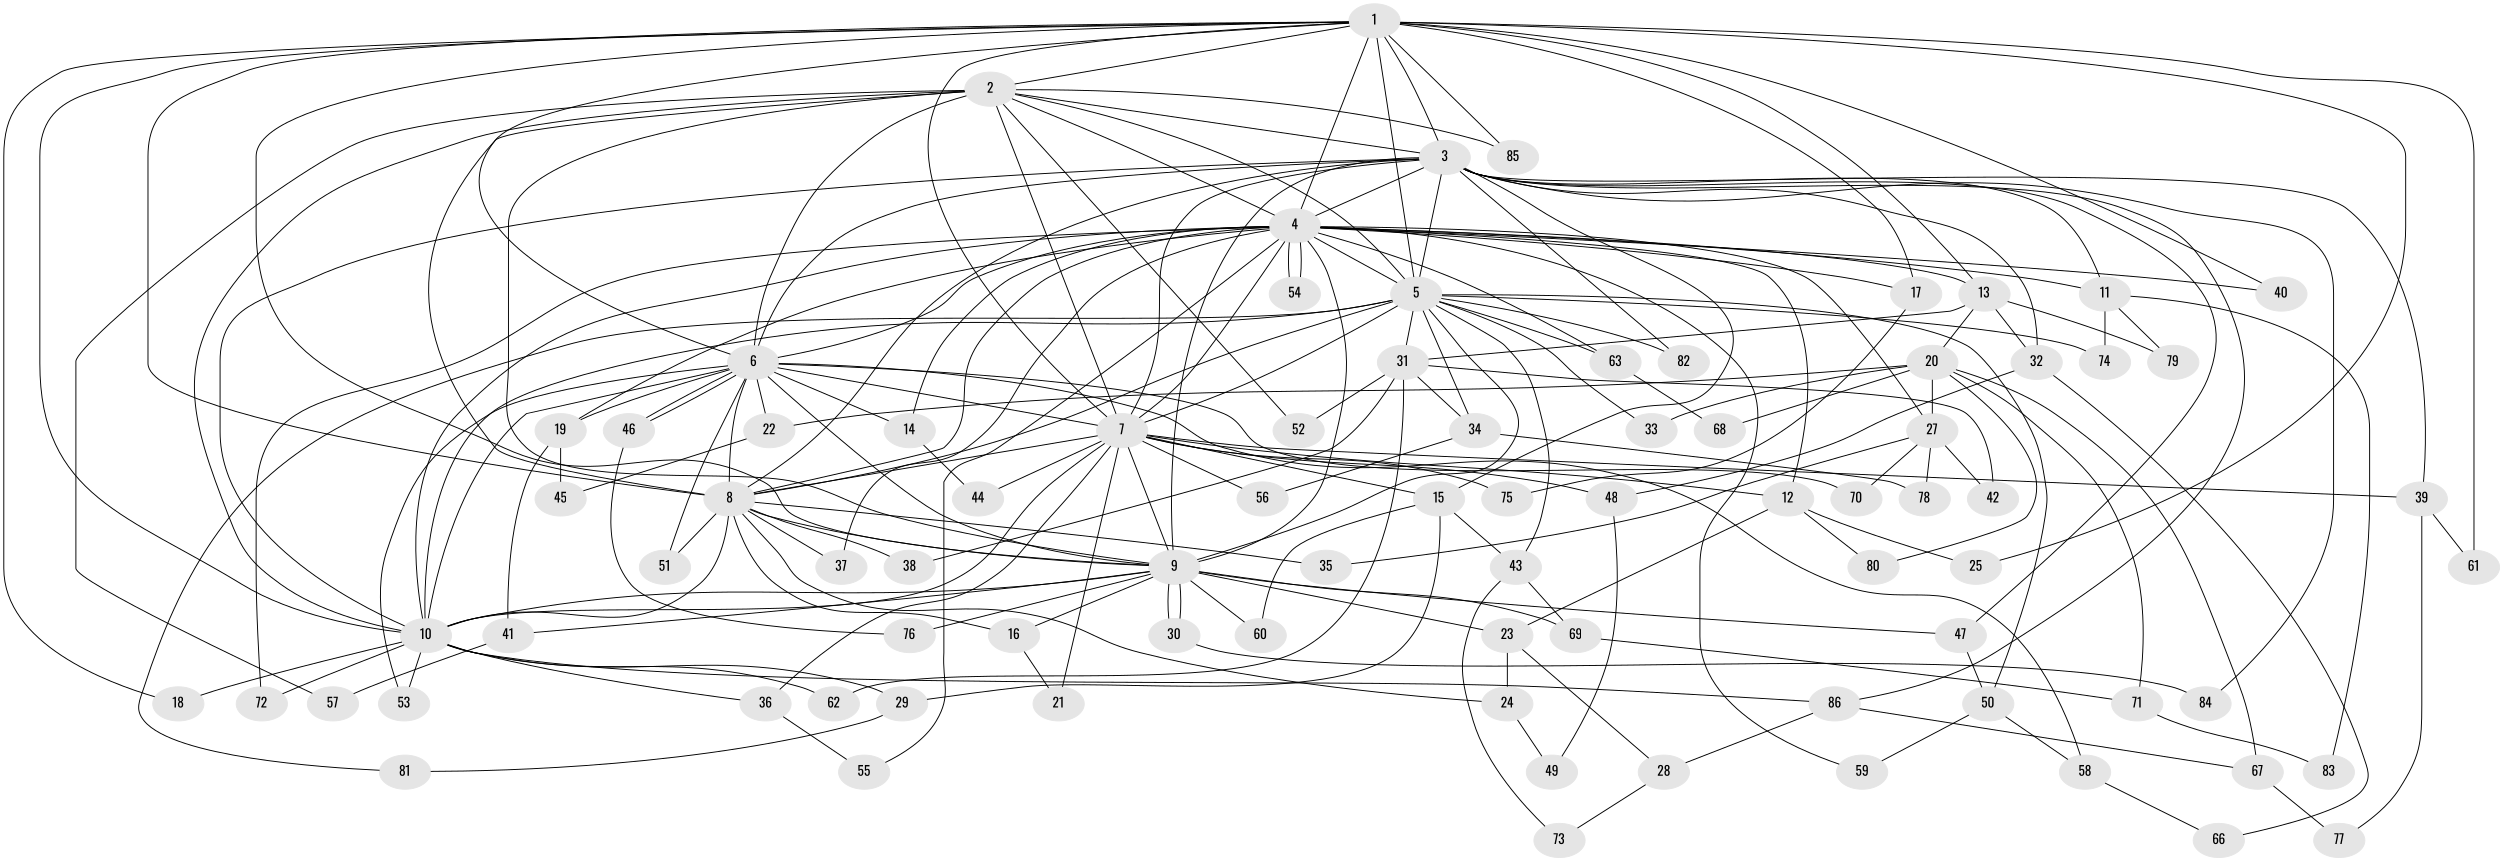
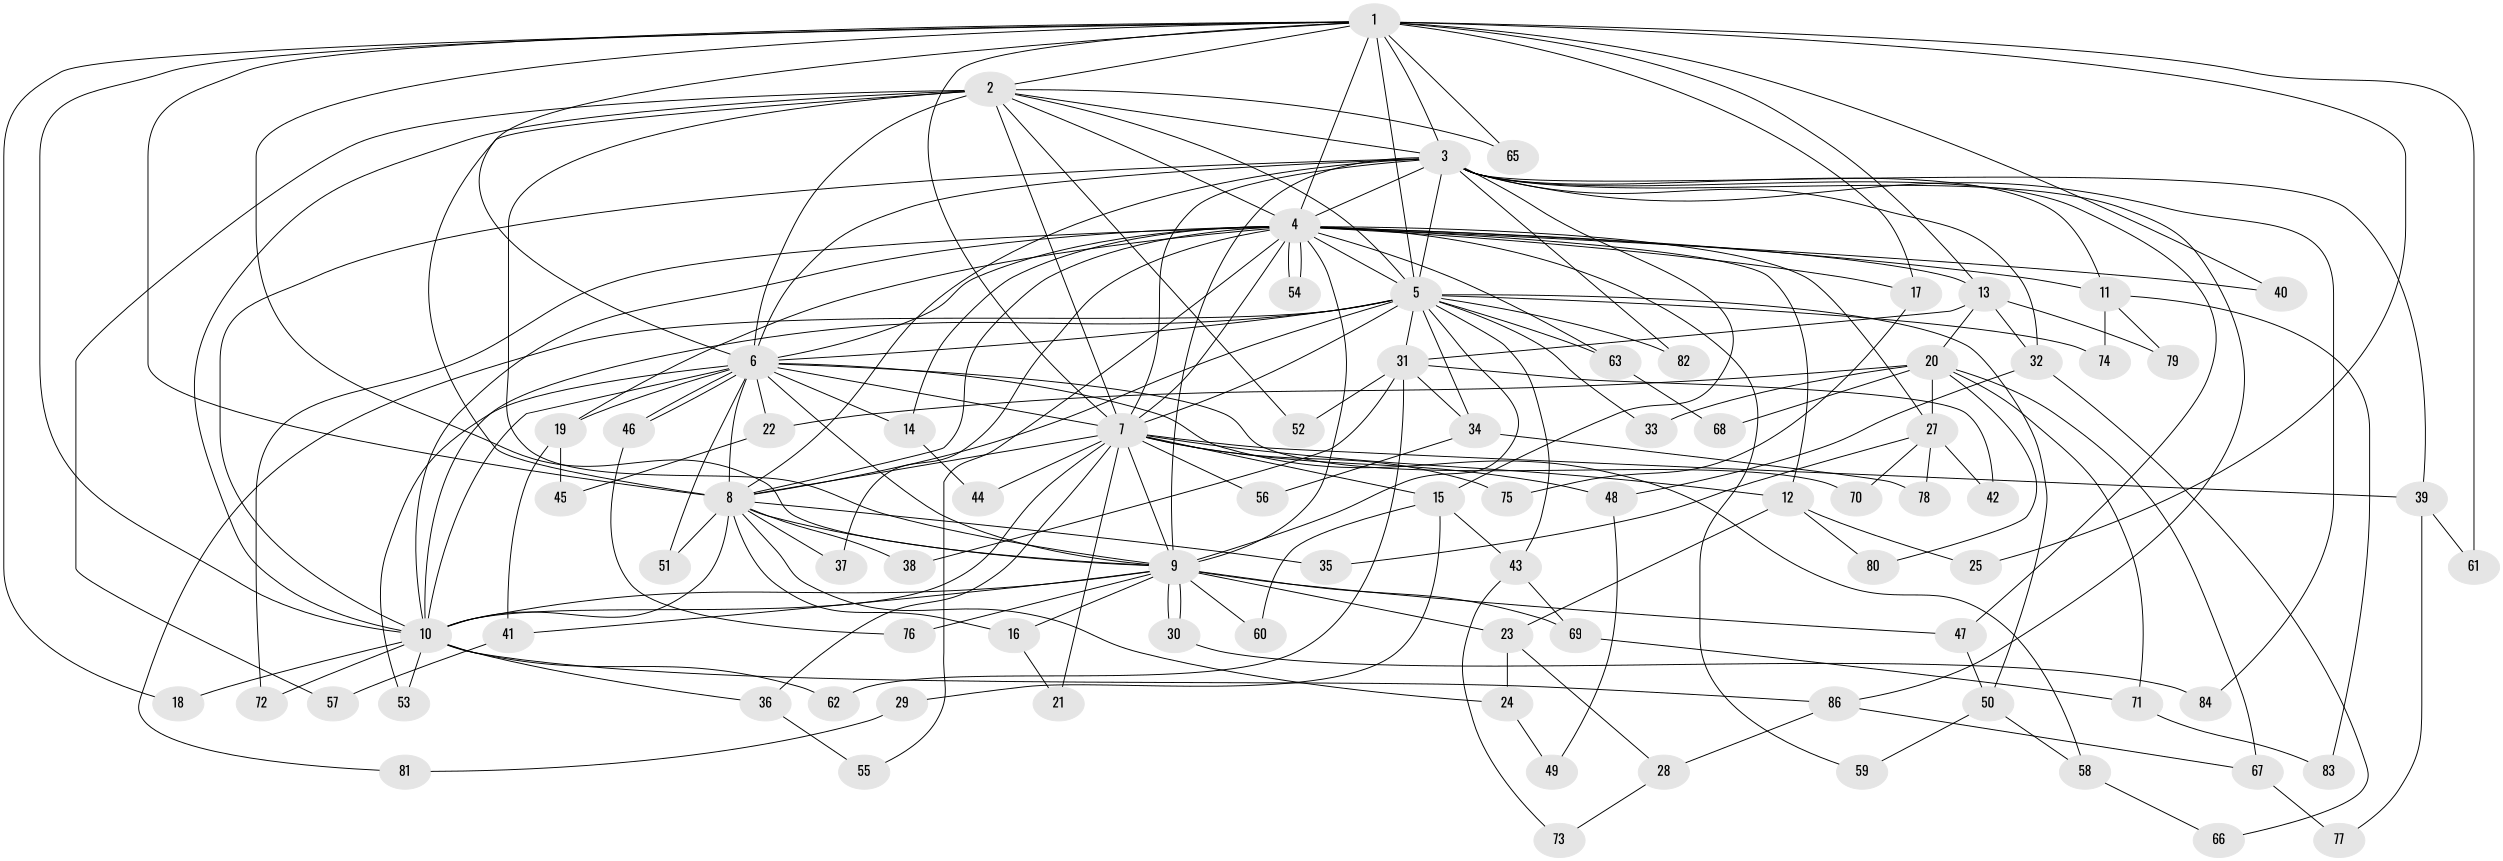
(1513, 157) -> (1513, 157)
none -> (1102, 336)
(732, 666) -> none
